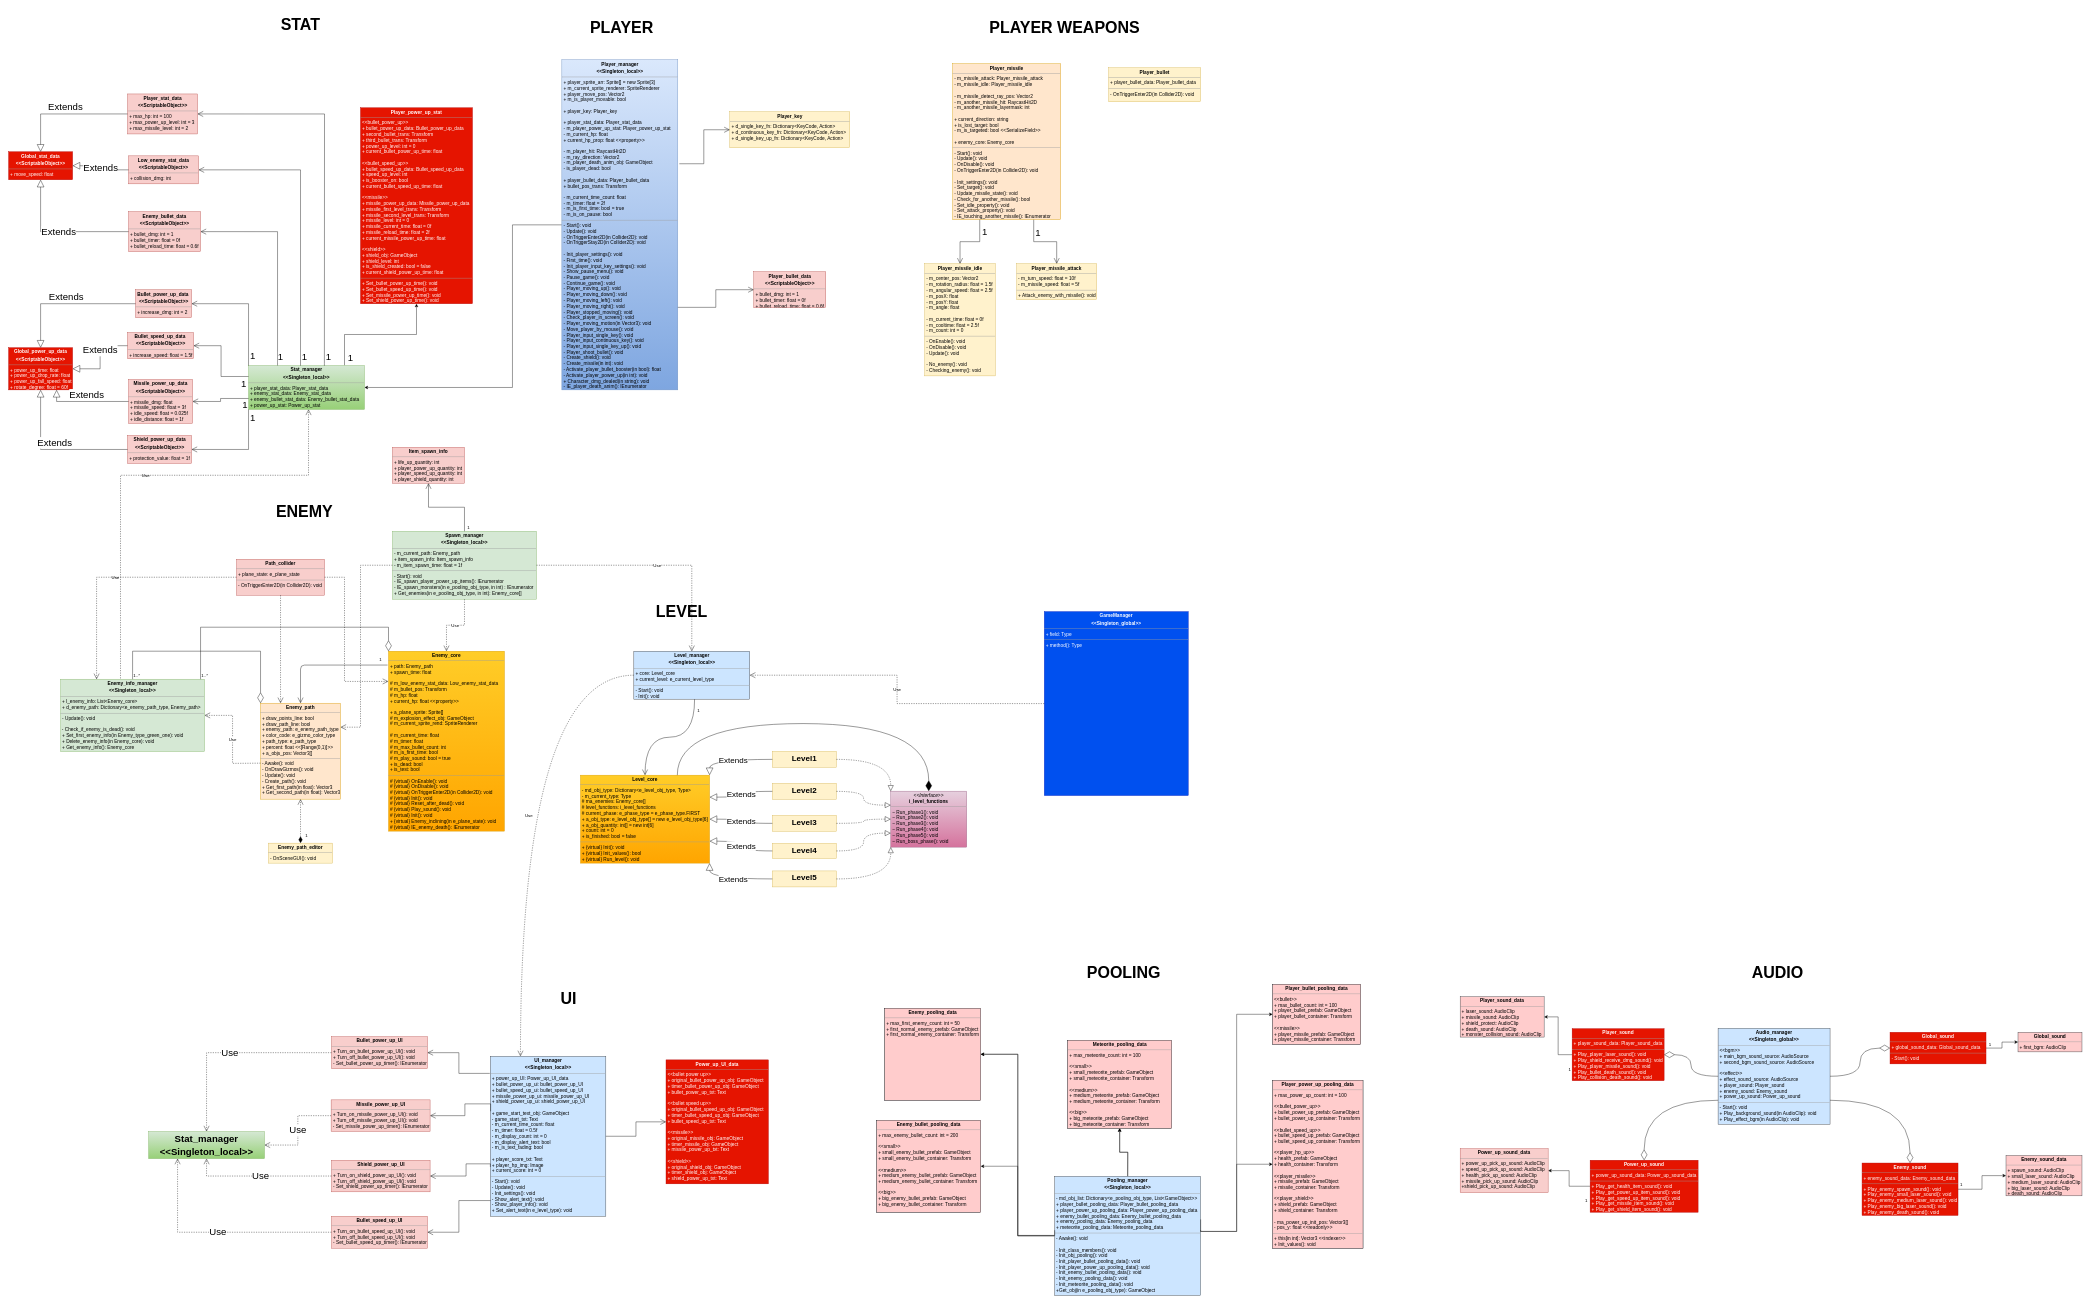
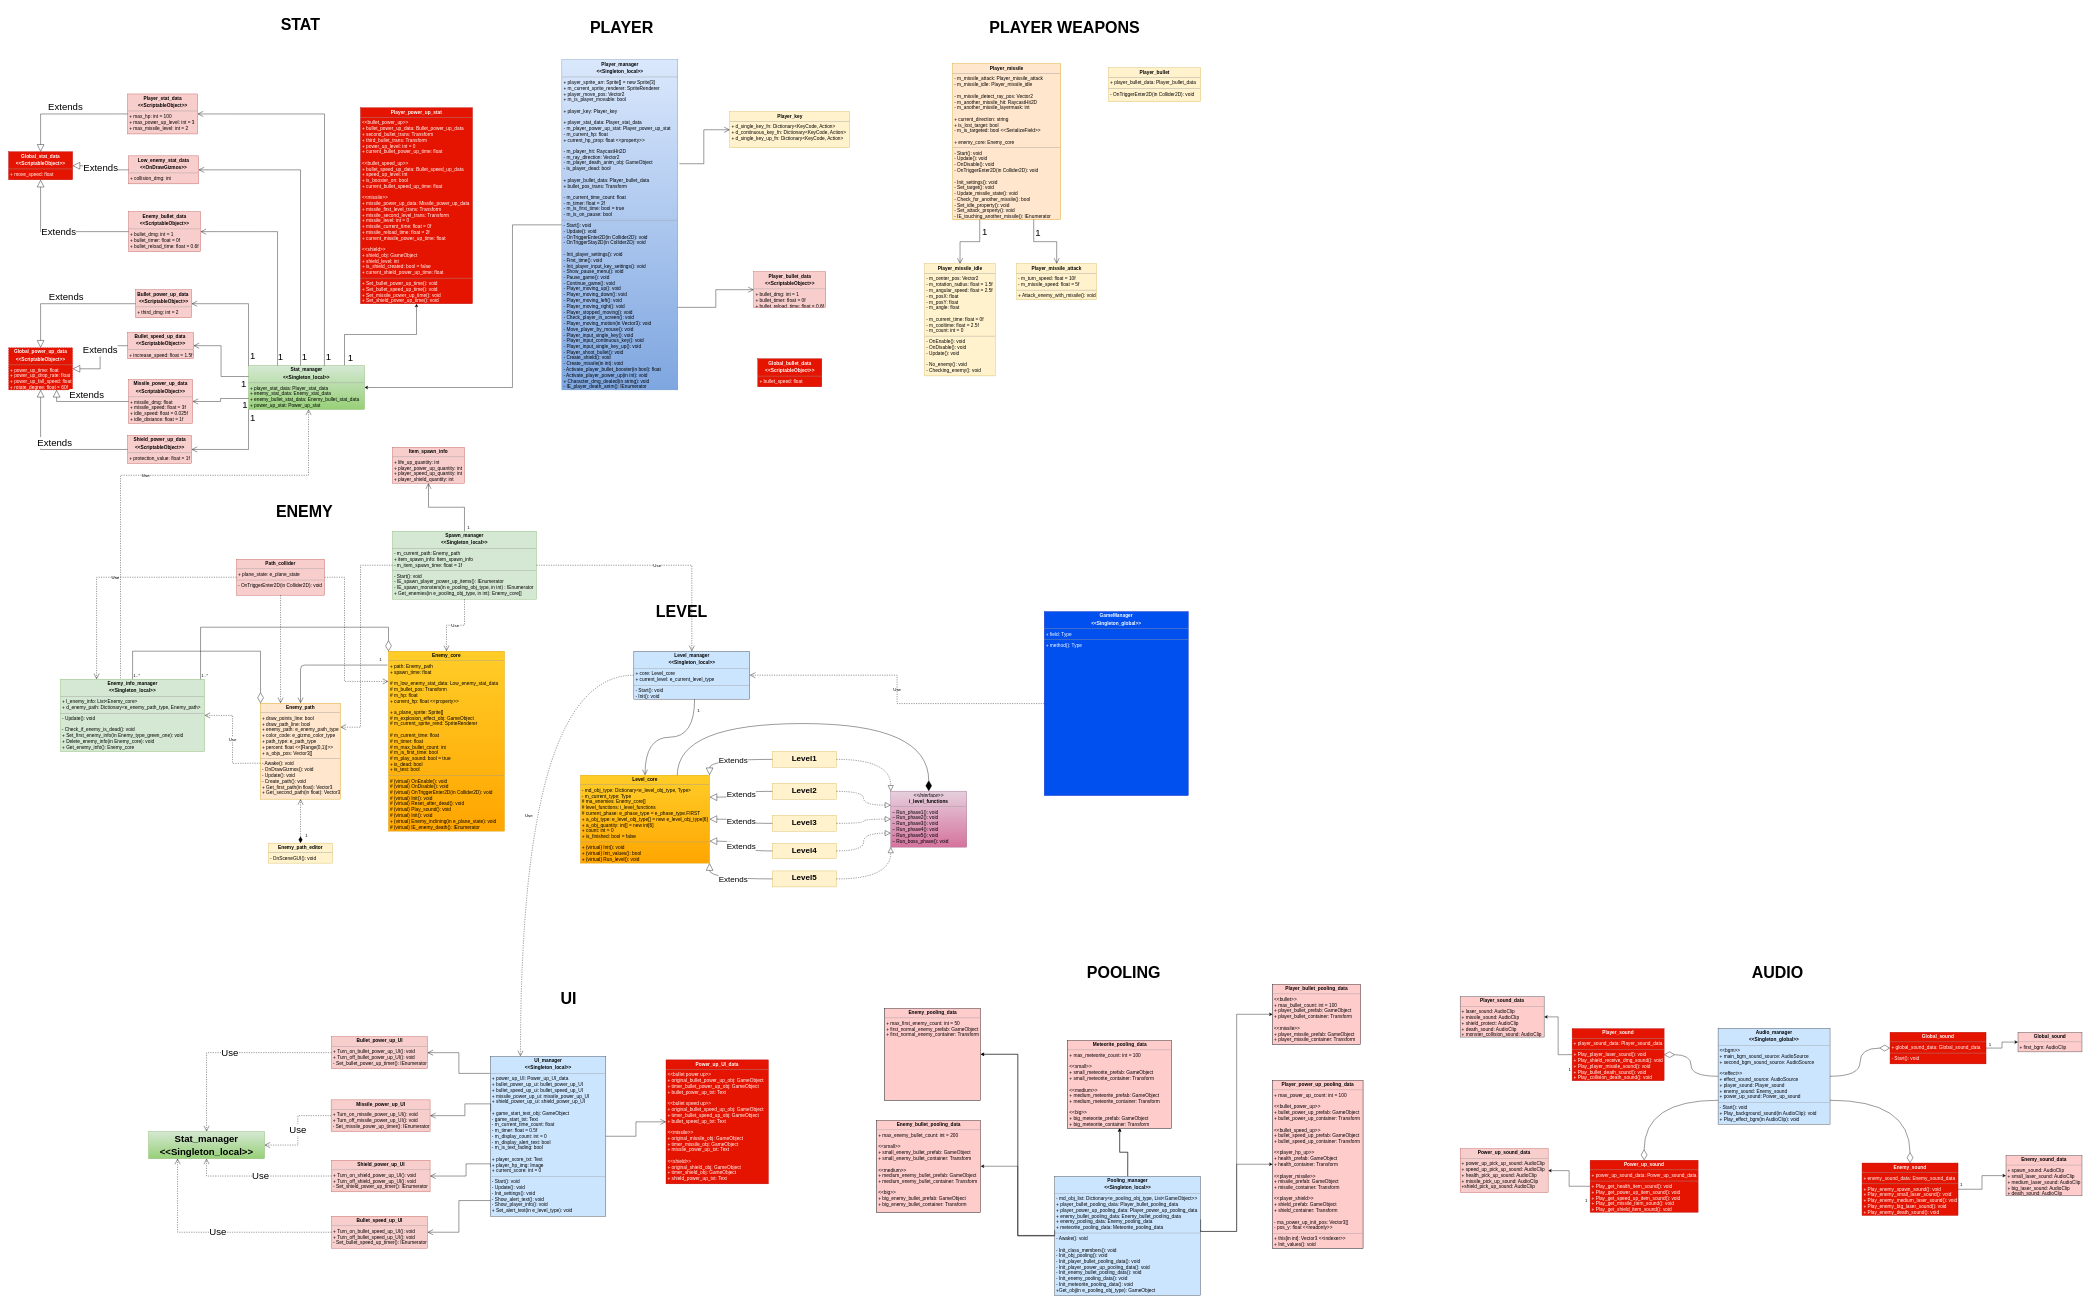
(154, 164) -> (154, 164)
(163, 298) -> (161, 298)
(40, 369) -> (40, 369)
none -> (790, 373)
